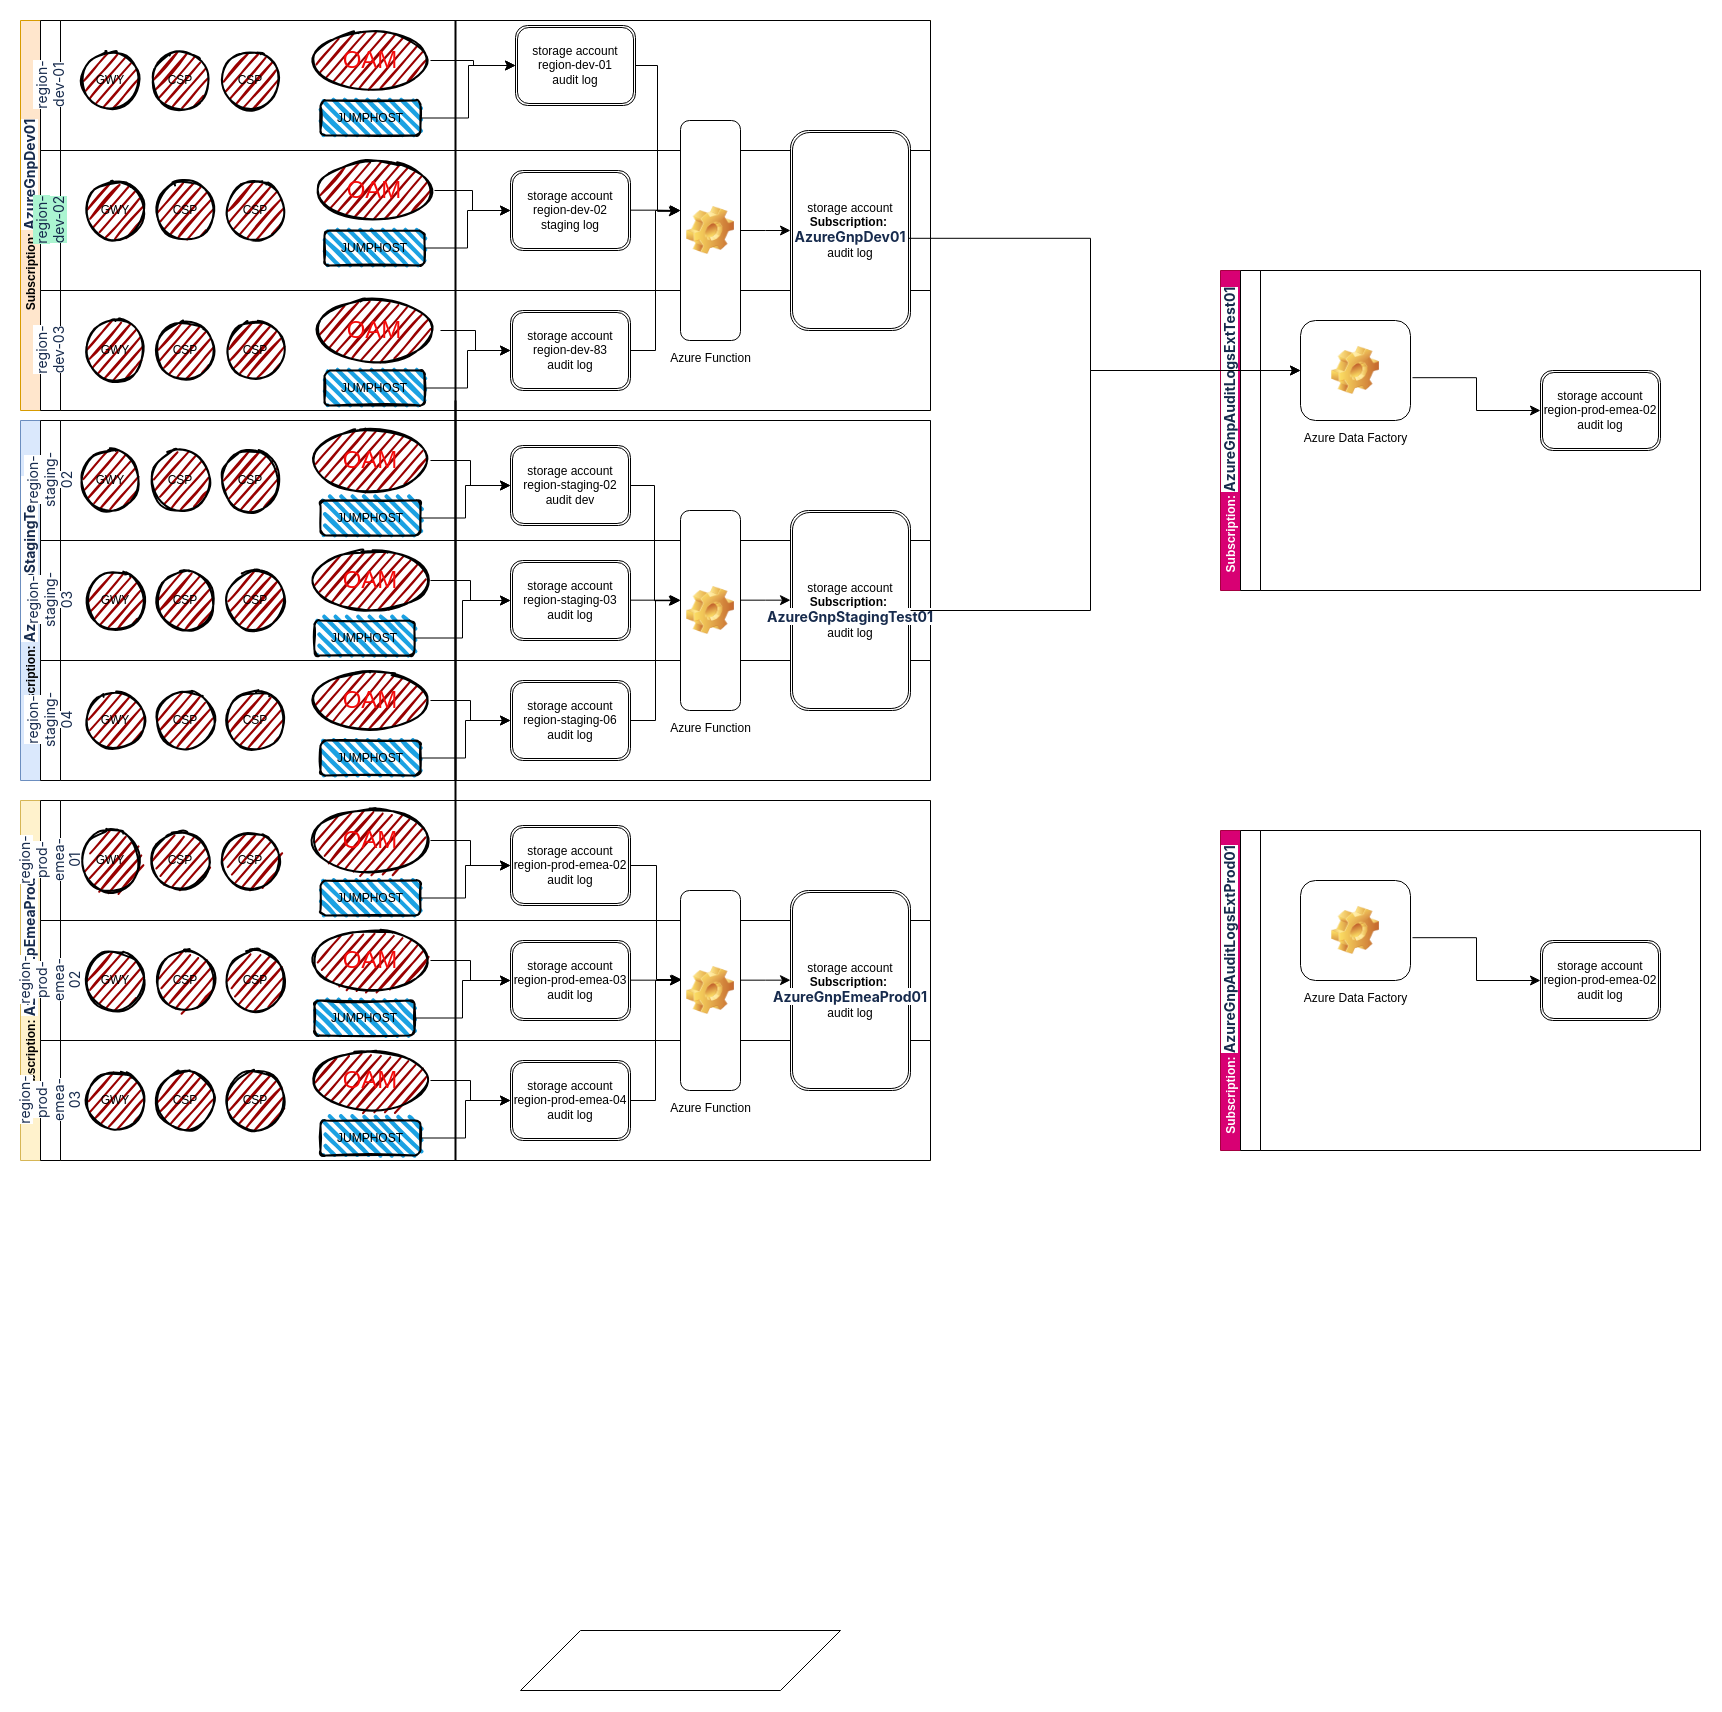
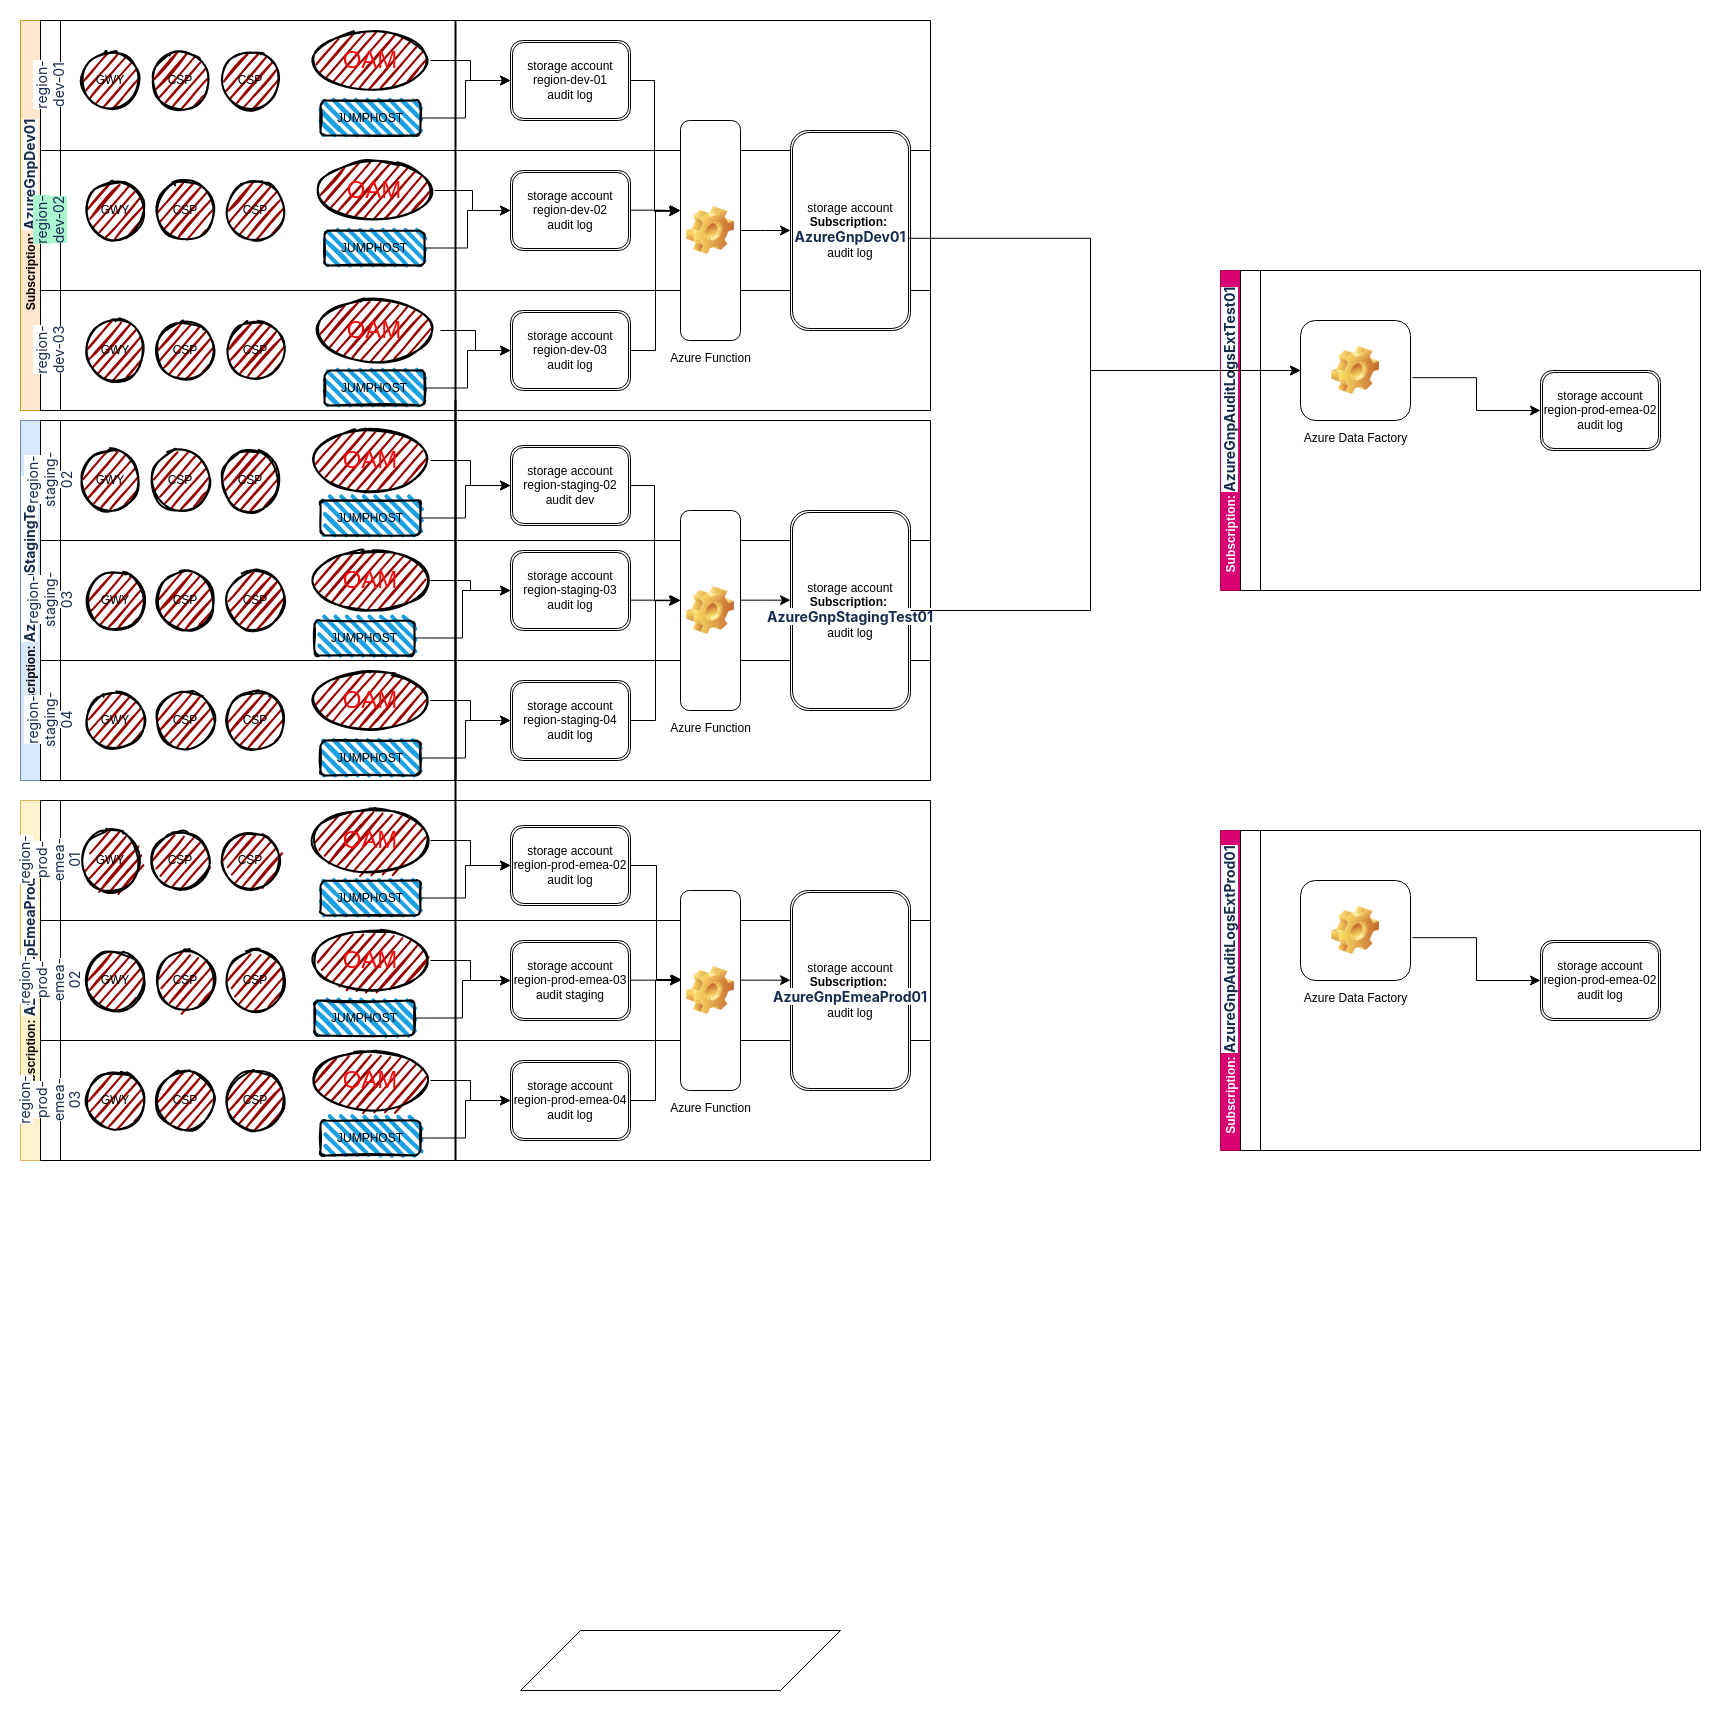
(576, 66) -> (571, 81)
(571, 211) -> (571, 211)
(571, 351) -> (571, 351)
(571, 601) -> (571, 591)
(571, 721) -> (571, 721)
(571, 981) -> (571, 981)
